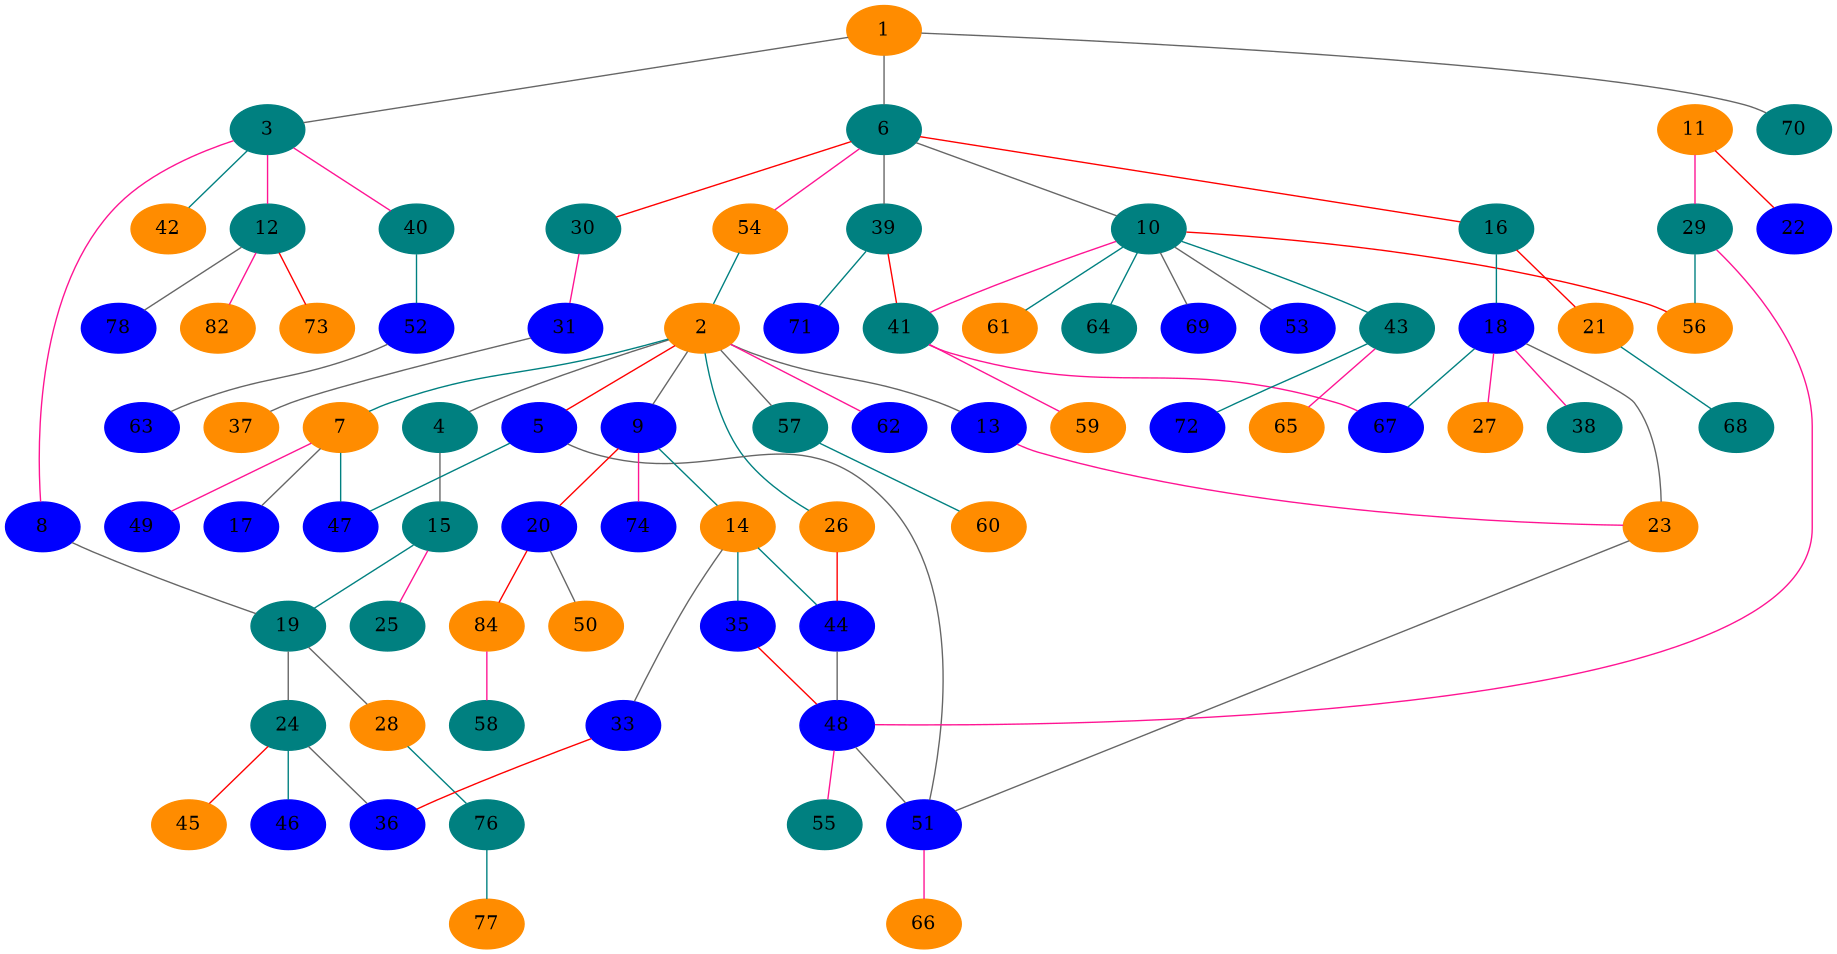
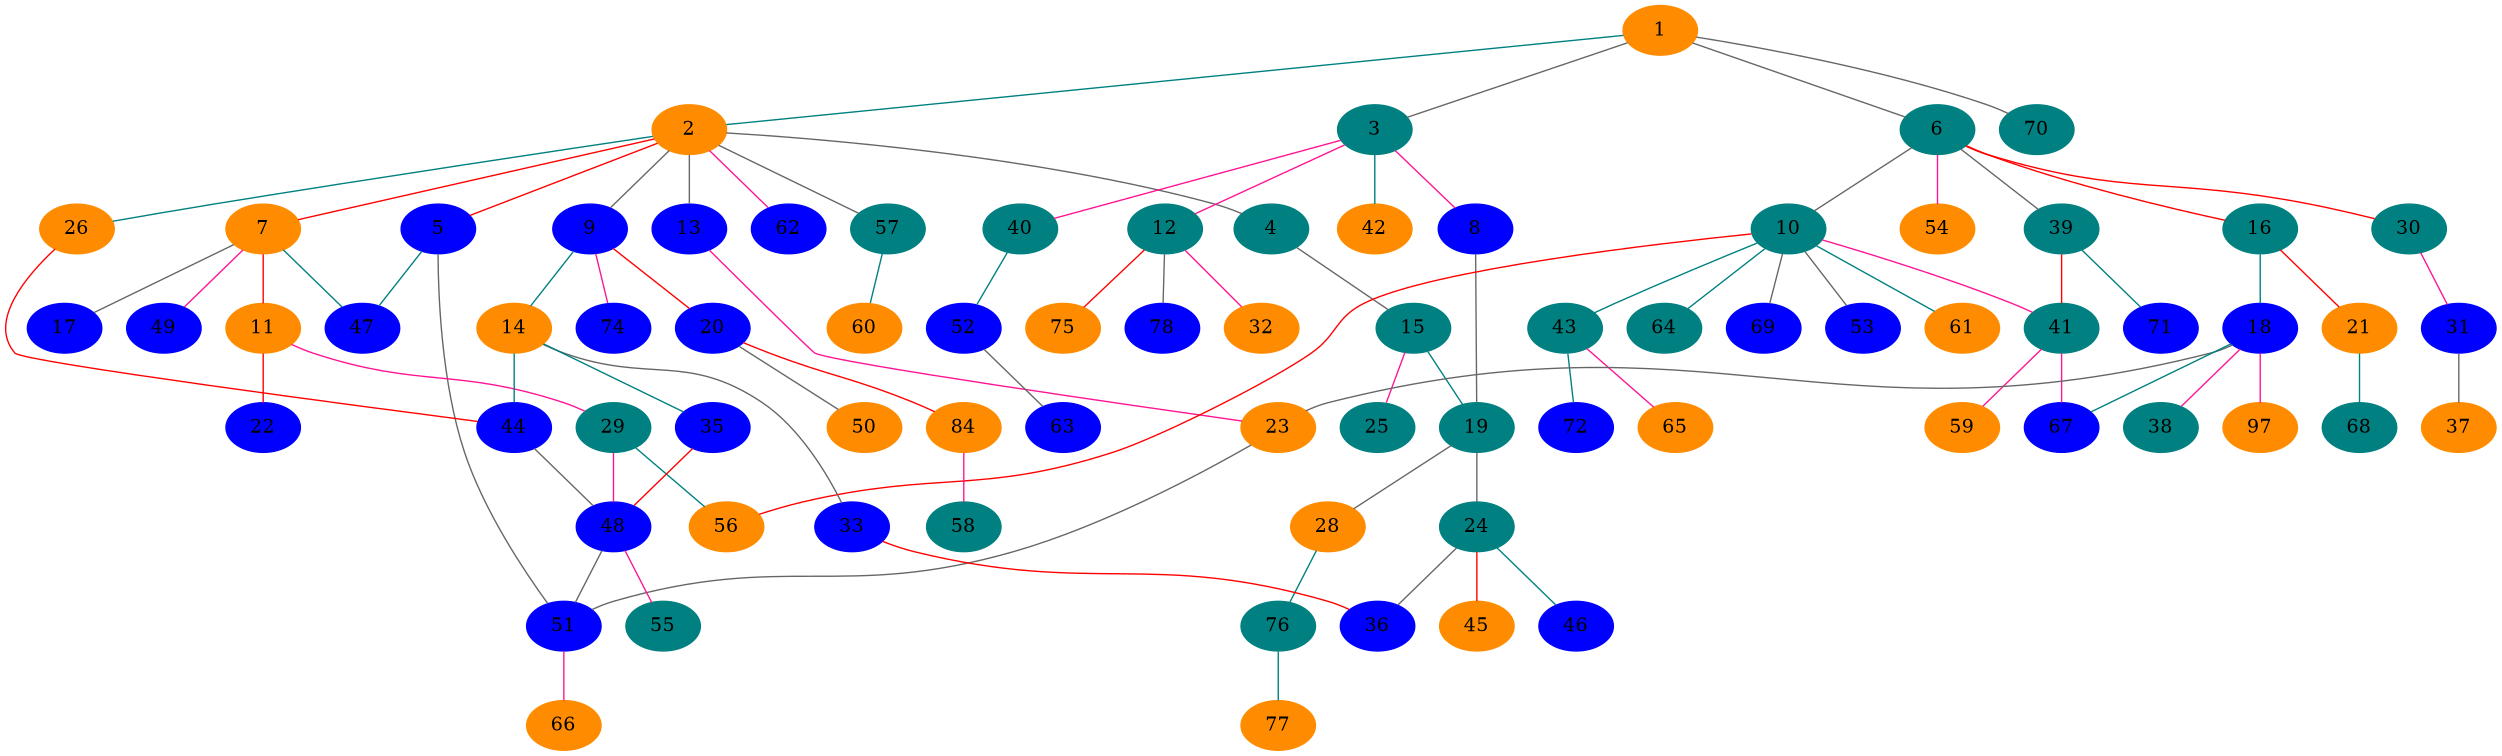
(726, 278) -> (1175, 80)
none -> (263, 279)
(218, 328) -> (1262, 328)
(317, 328) -> (1063, 328)
(518, 372) -> (476, 179)
(1485, 428) -> (2260, 428)
